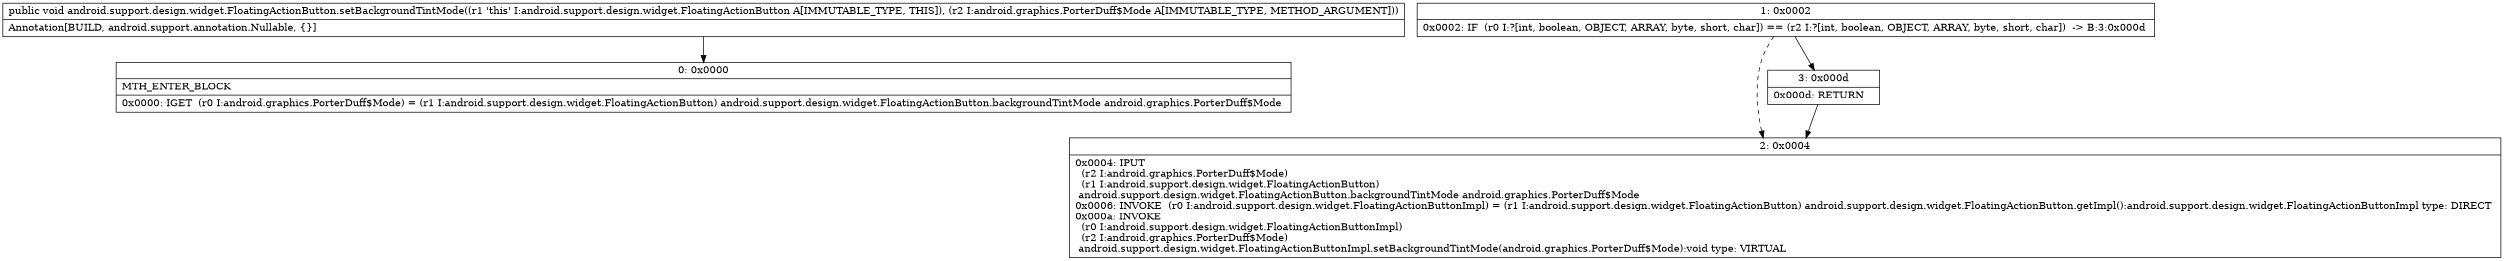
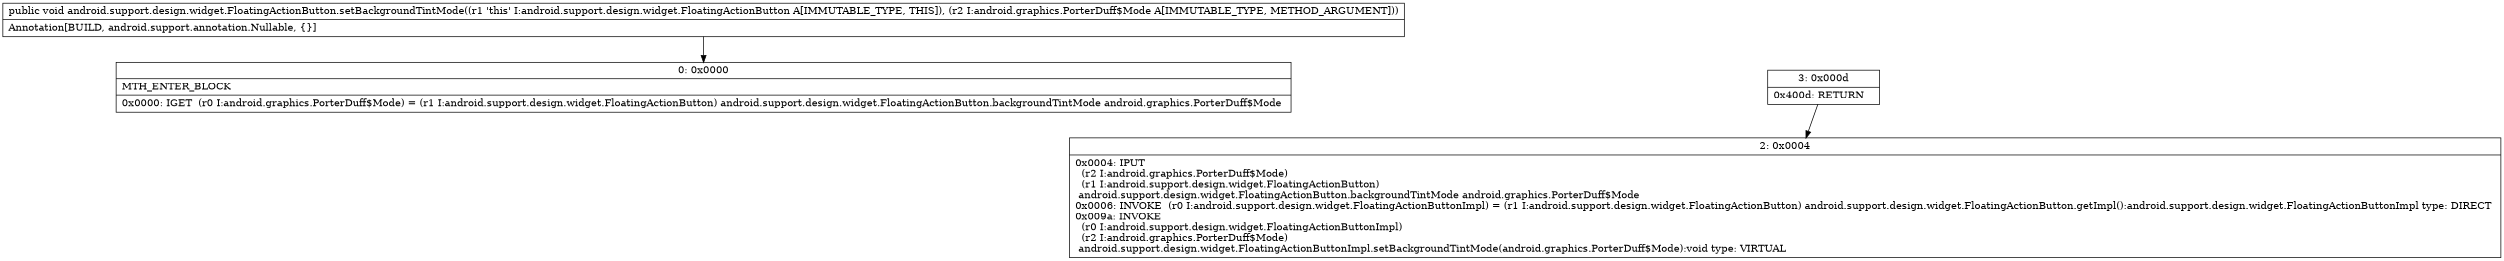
(1786, 20) -> none
(1824, 95) -> (1824, 95)
(1121, 217) -> (1121, 217)
